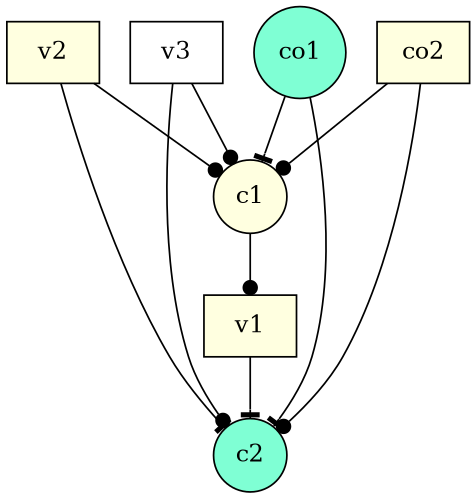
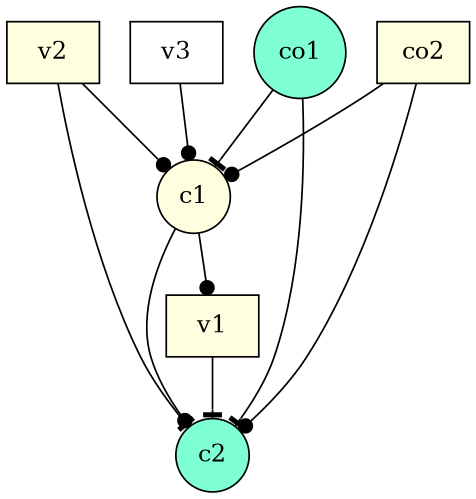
(170, 254) -> (147, 323)
